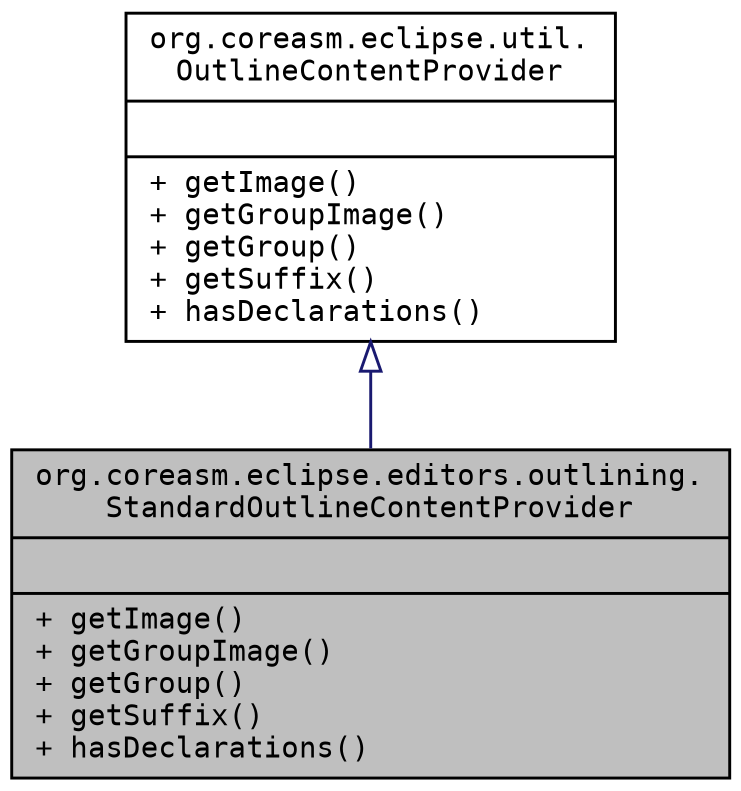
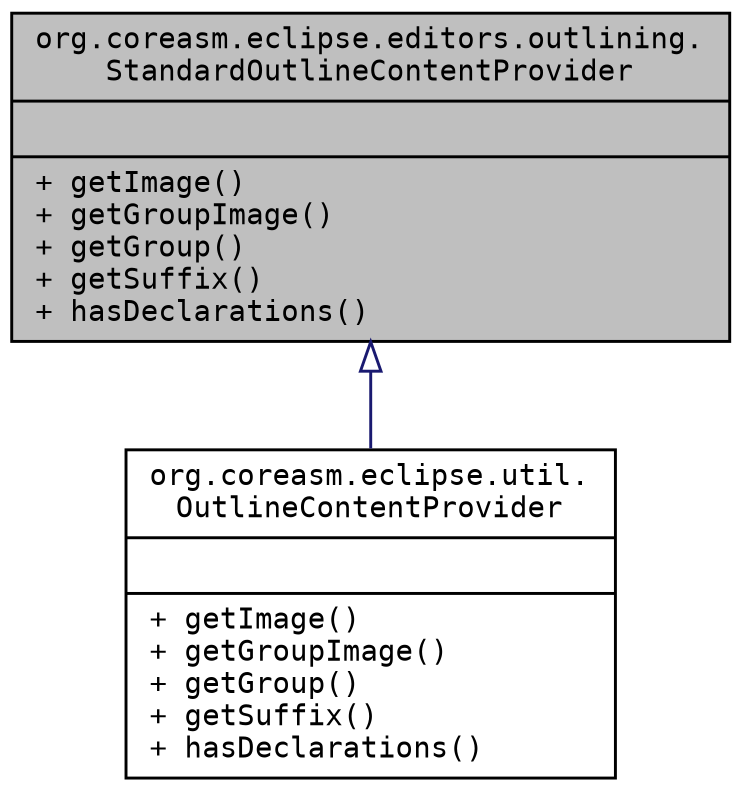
(371, 410) -> (371, 410)
